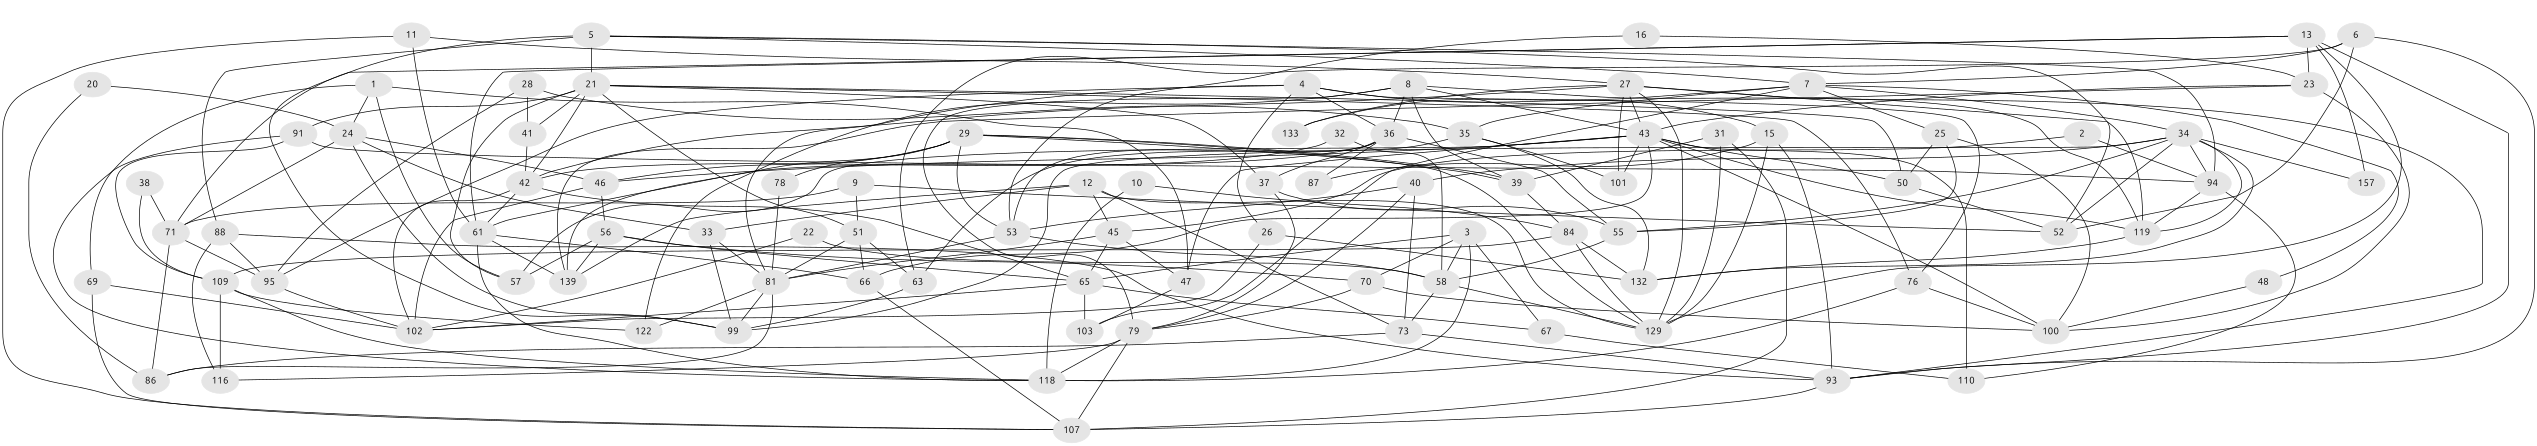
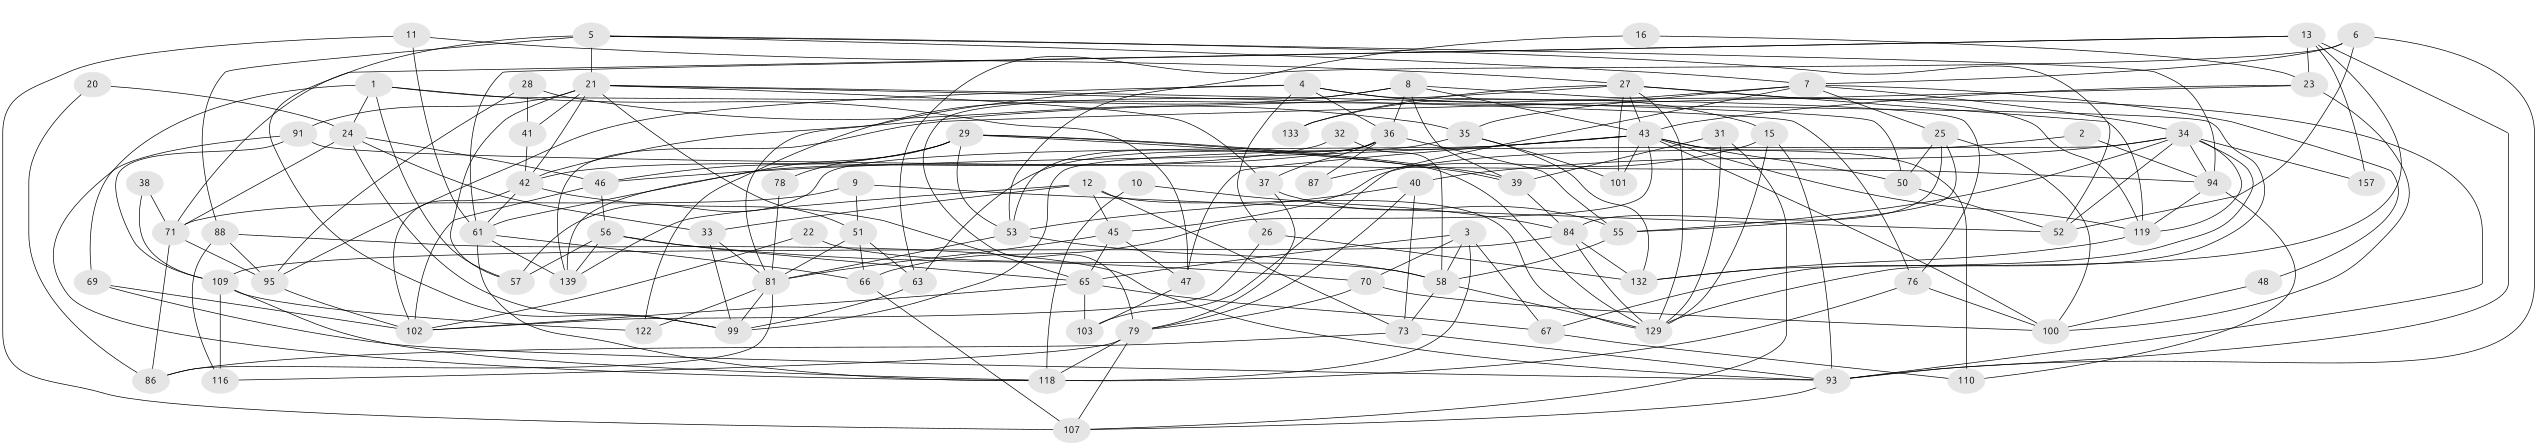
none -> (2178, 119)
none -> (1783, 220)
(535, 422) -> (958, 364)
